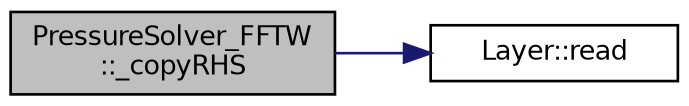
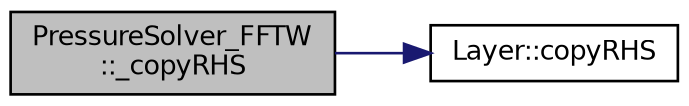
(554, 53) -> (554, 53)
